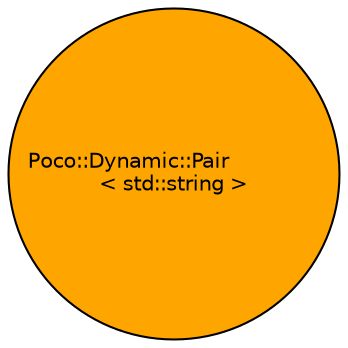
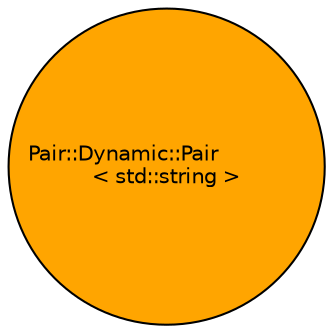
(174, 174) -> (167, 167)
